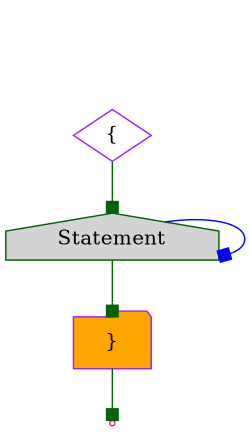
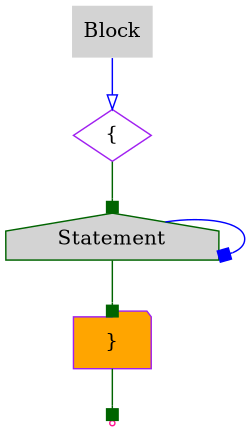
none -> (112, 32)
